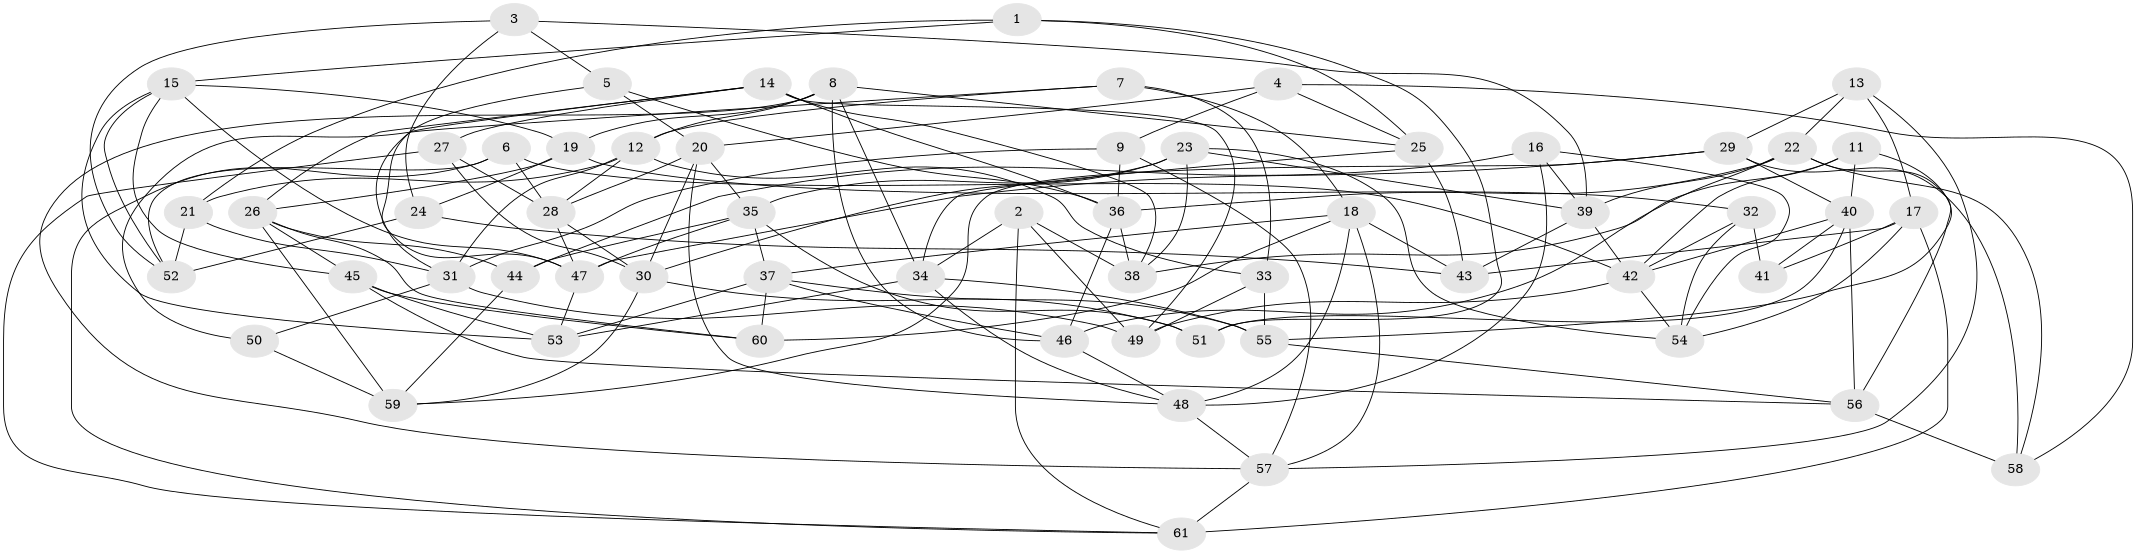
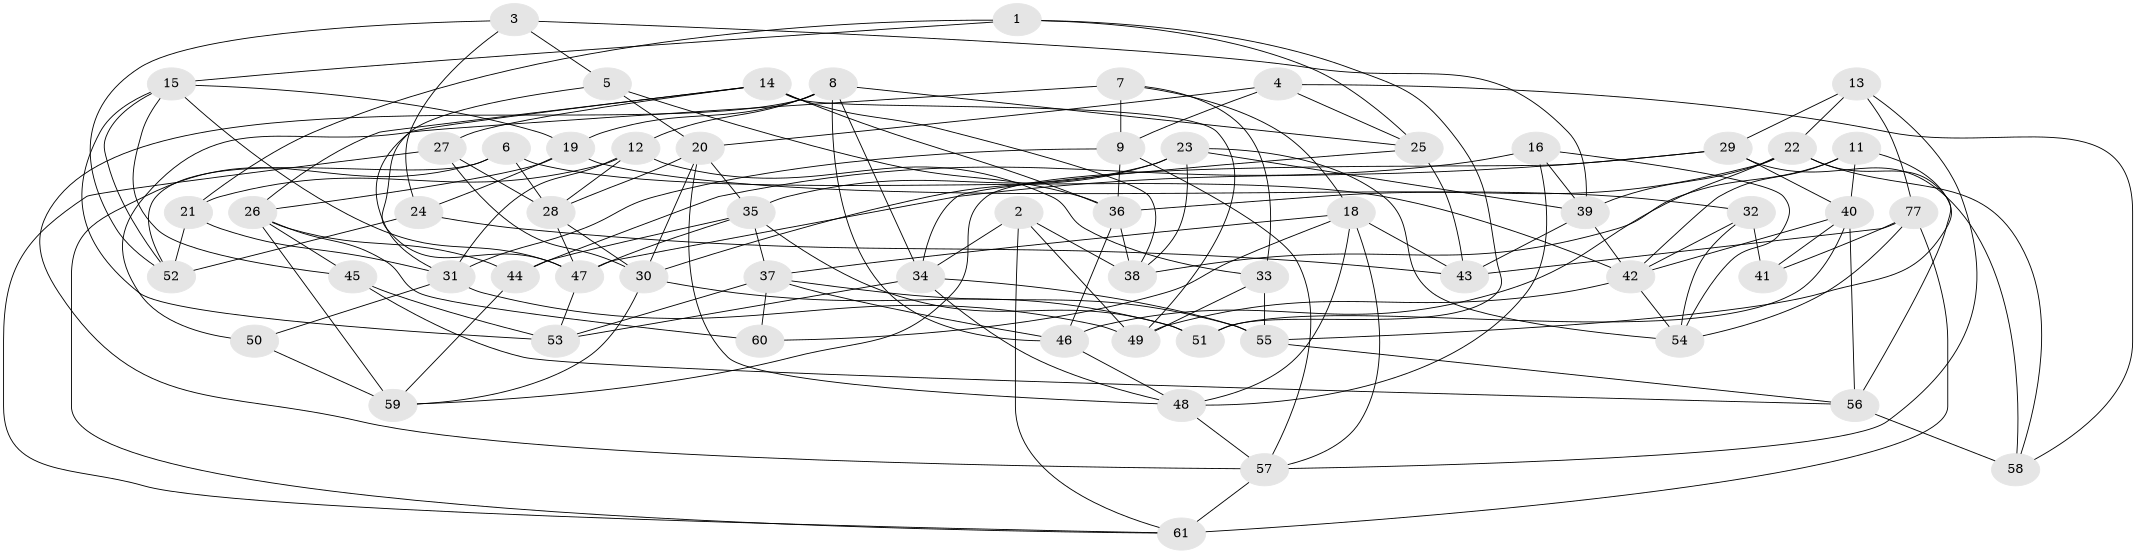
(808, 110) -> (1121, 121)
(1914, 213) -> (1914, 213)
(553, 319) -> none
